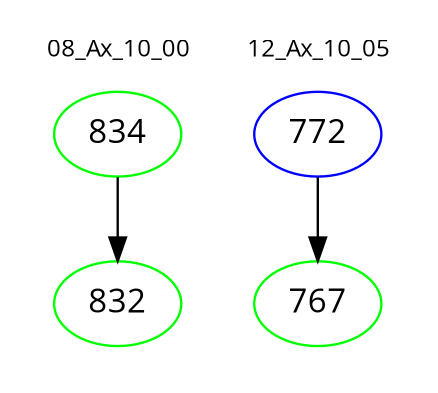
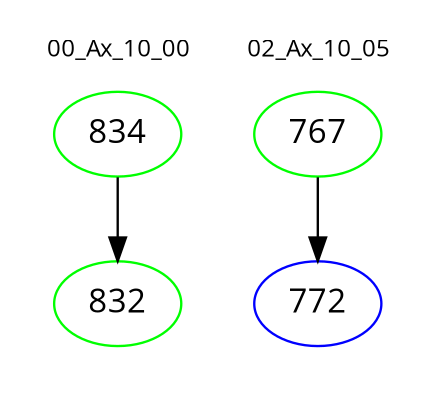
(119, 51) -> (119, 51)
(319, 51) -> (319, 51)
(318, 207) -> (318, 207)
